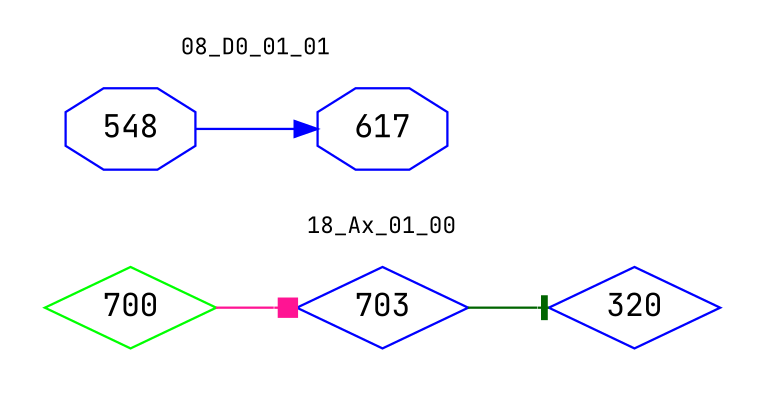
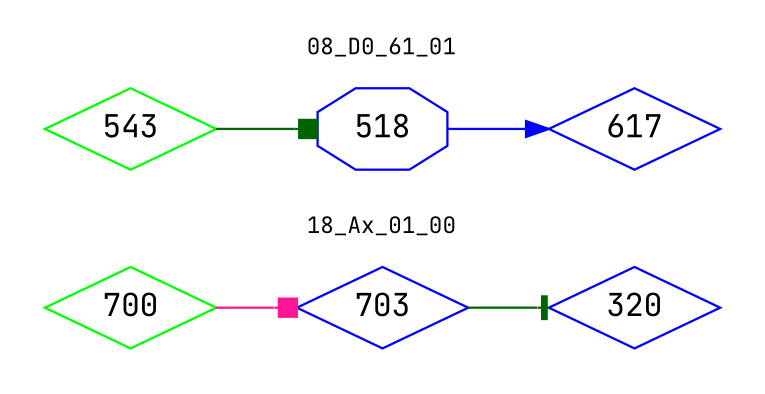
(256, 49) -> (382, 49)
none -> (131, 129)
(131, 129) -> (382, 129)
(382, 129) -> (634, 129)
